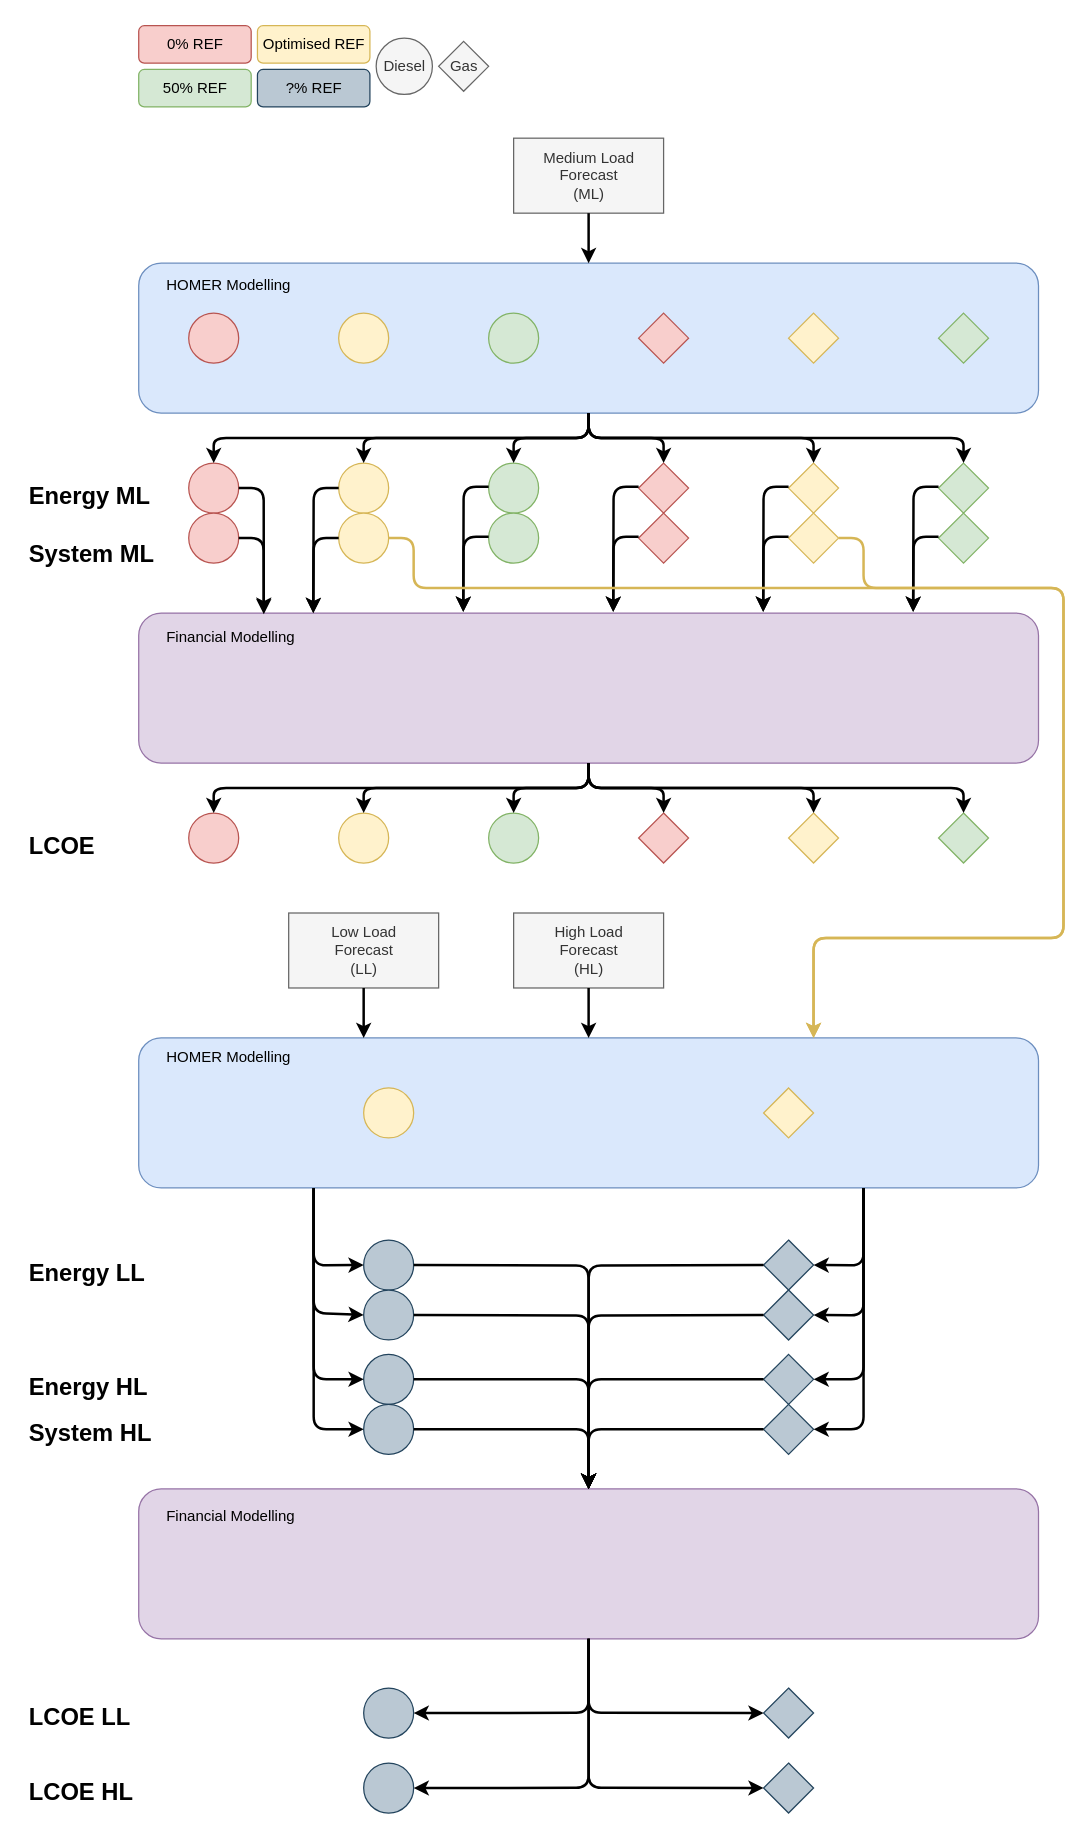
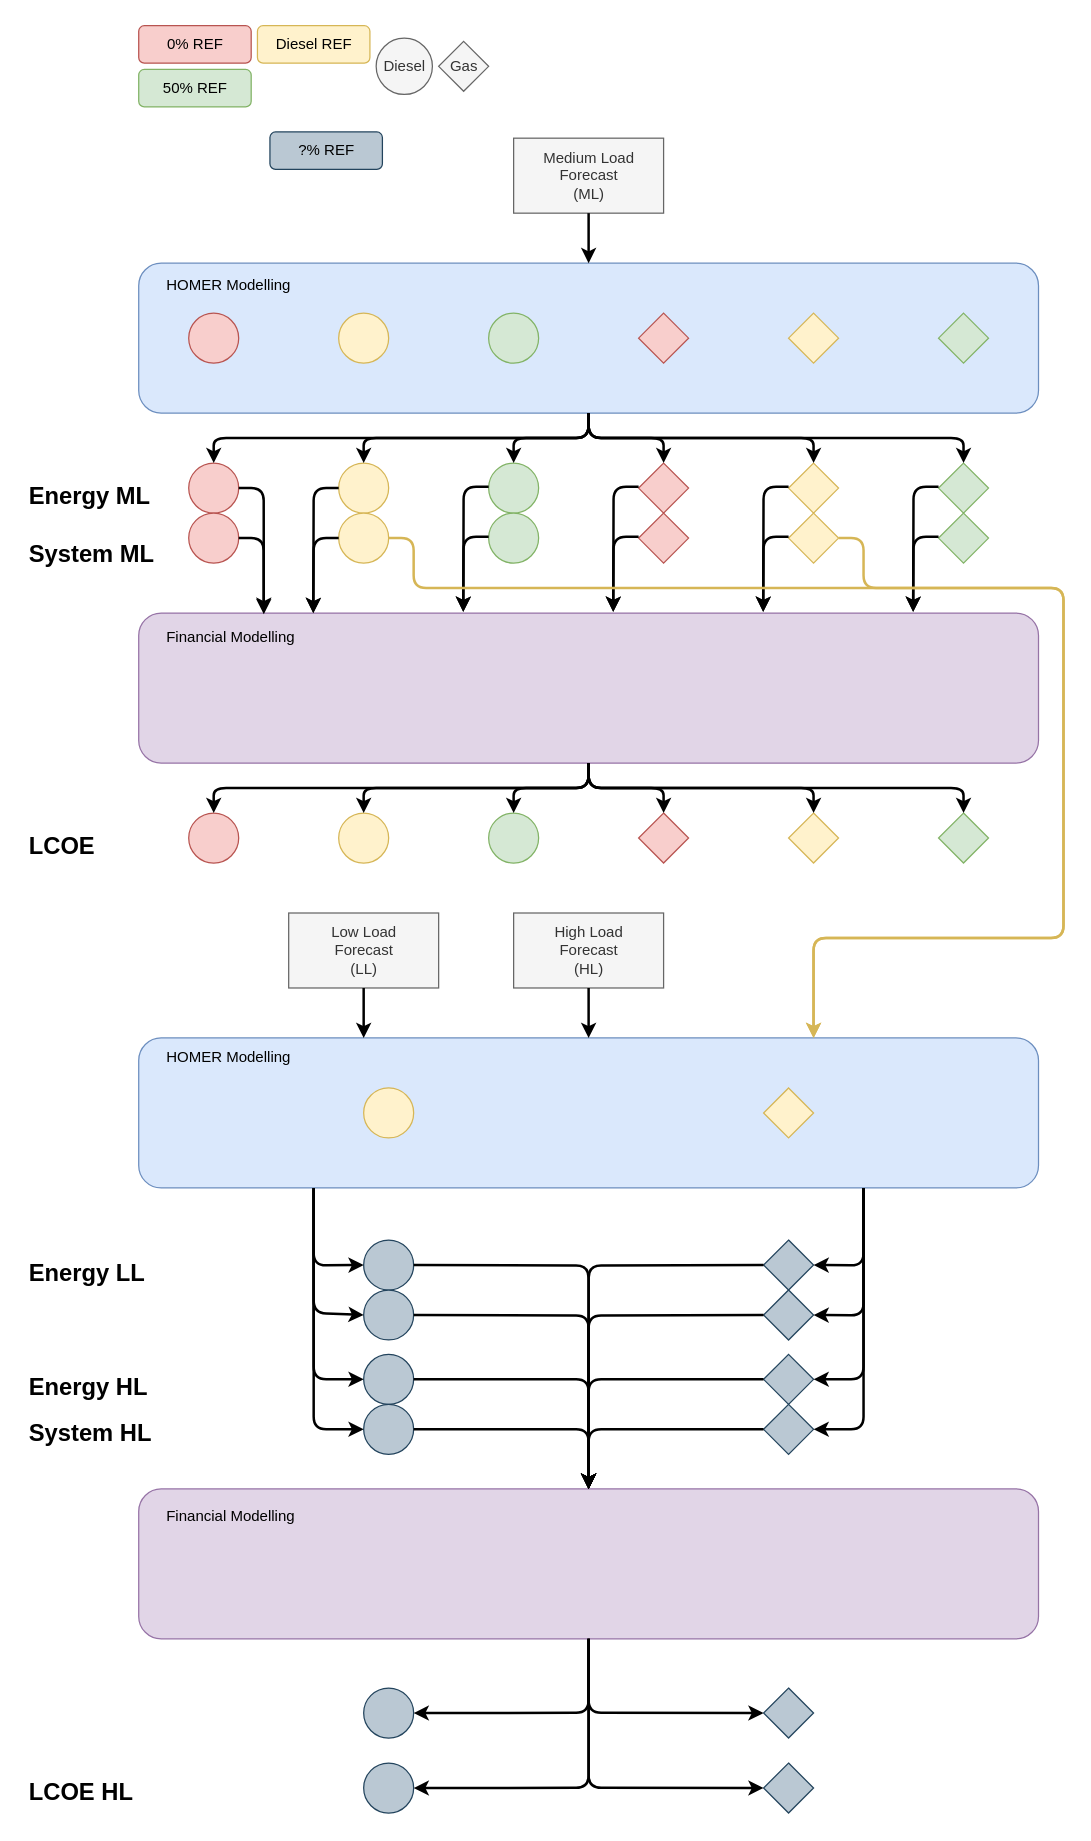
(314, 44) -> (314, 44)
(314, 88) -> (326, 151)
(64, 1713) -> none
